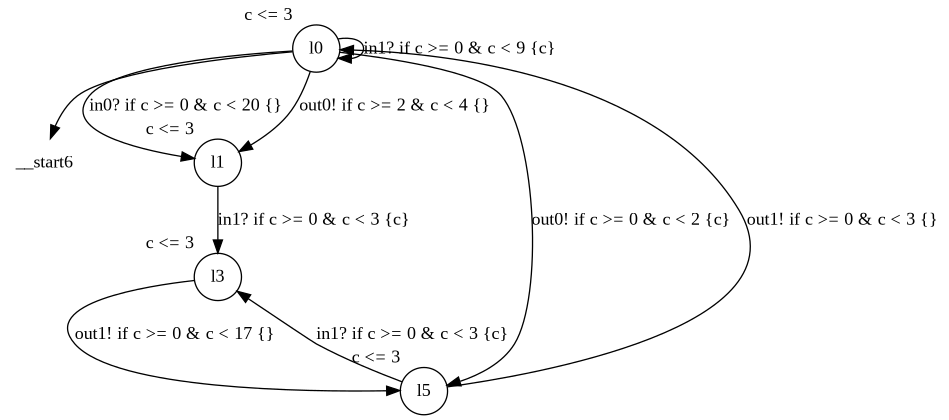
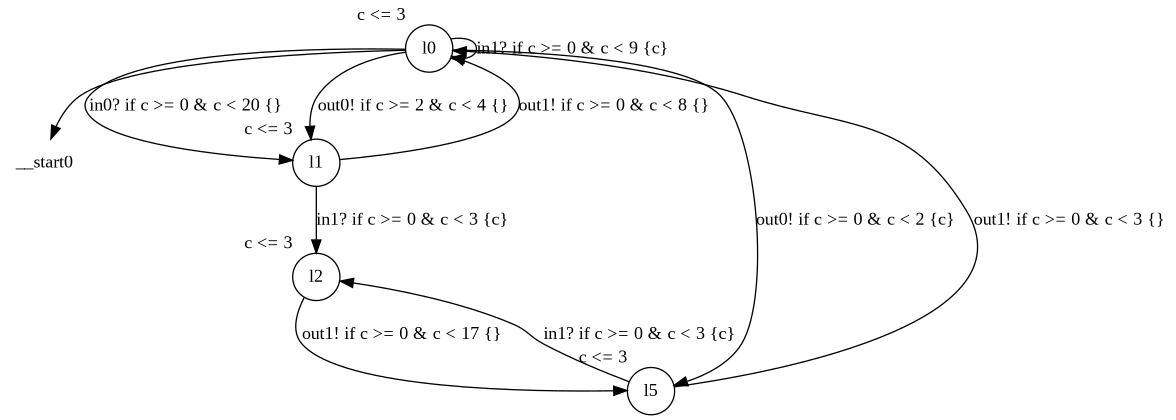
none -> (472, 137)
(45, 163) -> (45, 163)
(218, 277) -> (316, 277)
